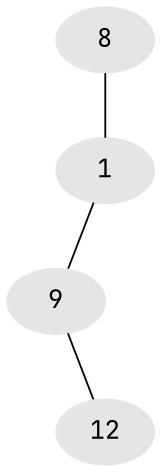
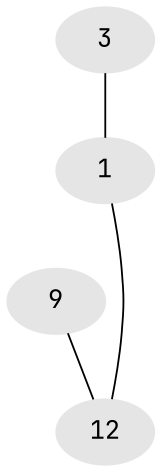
(105, 40) -> (105, 40)
(81, 236) -> (123, 301)
